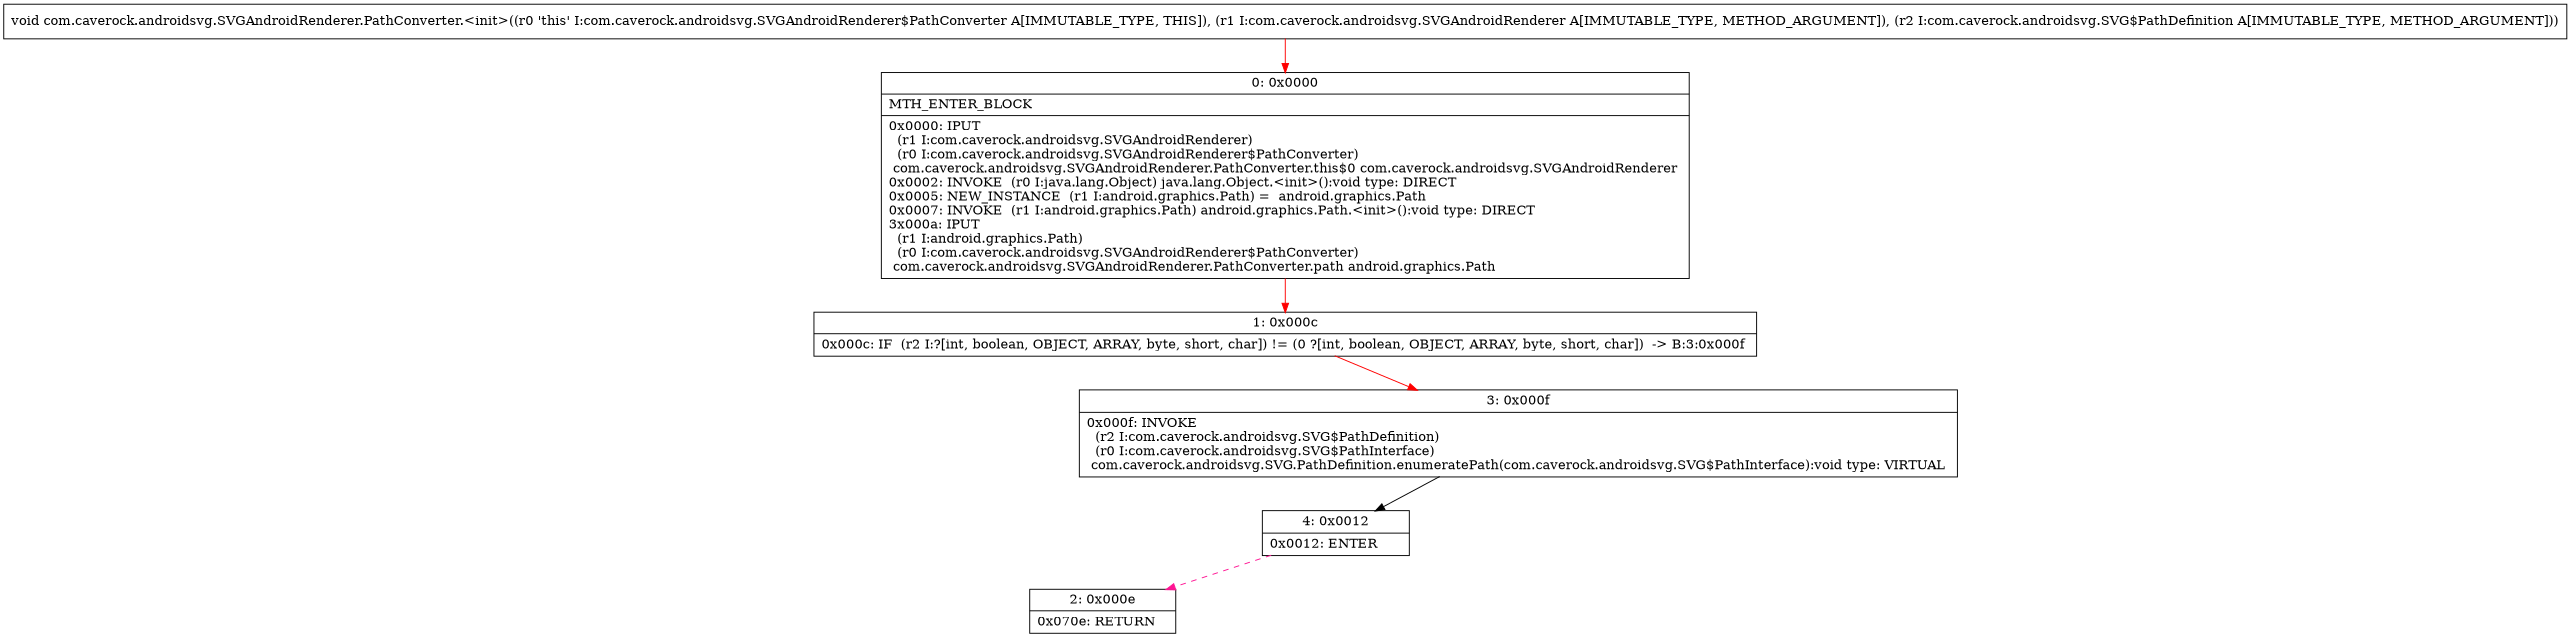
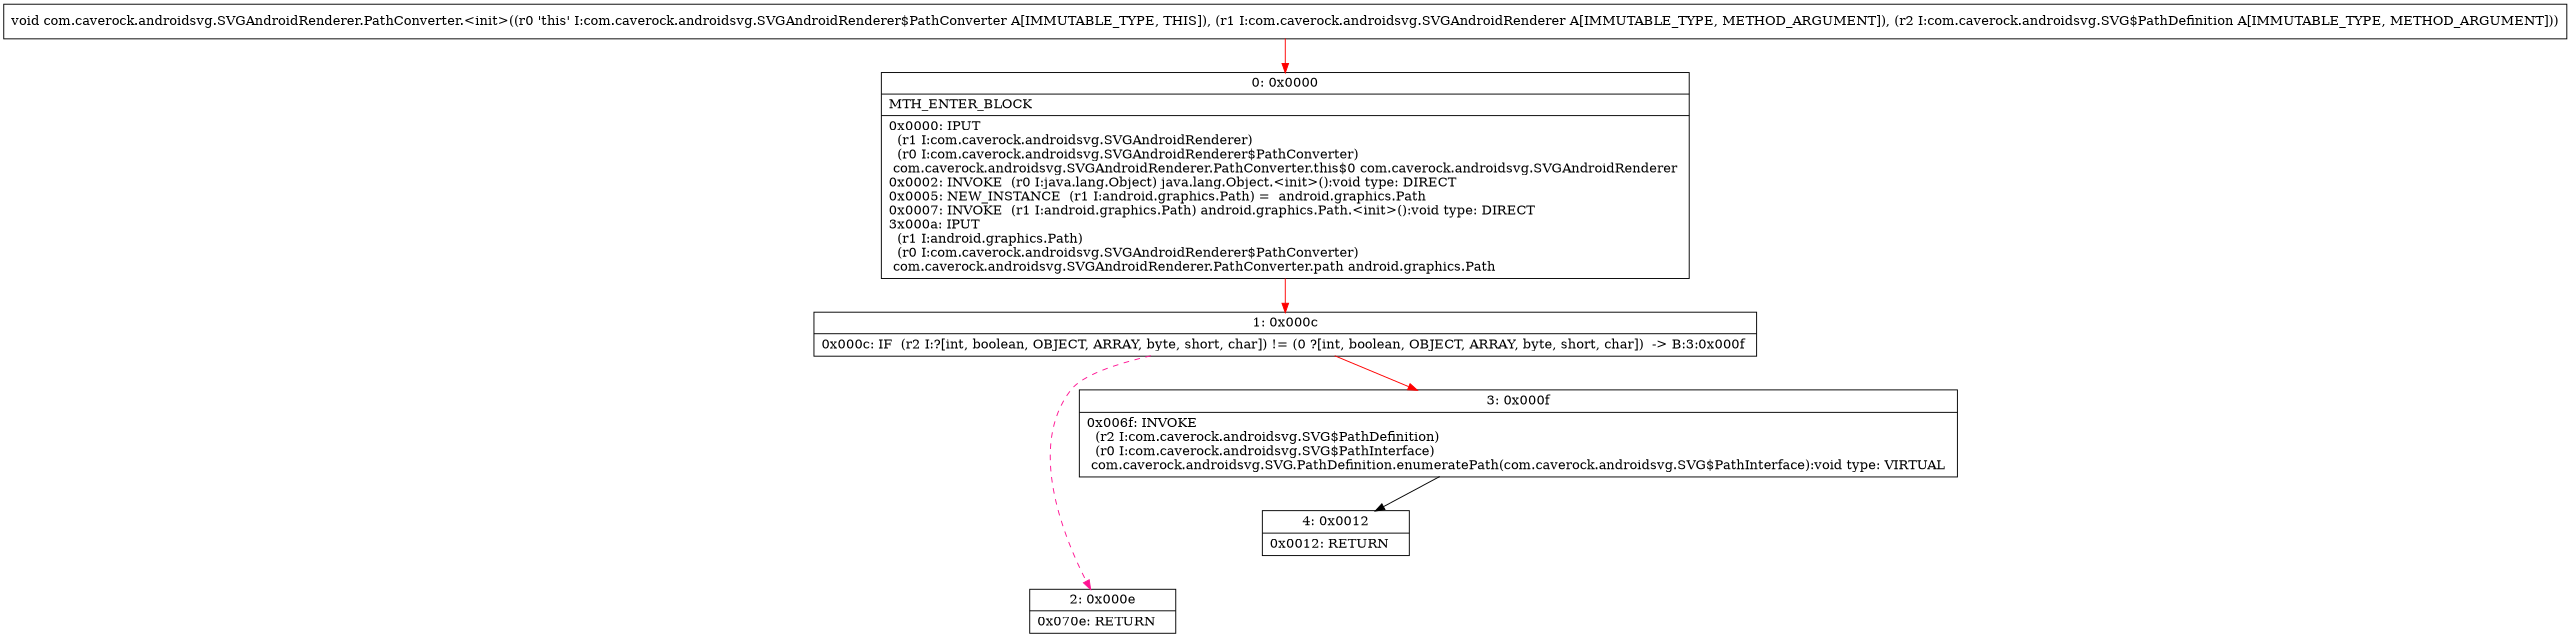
(1146, 423) -> (1146, 423)
(1330, 544) -> (1336, 544)
(1223, 571) -> (1051, 442)
